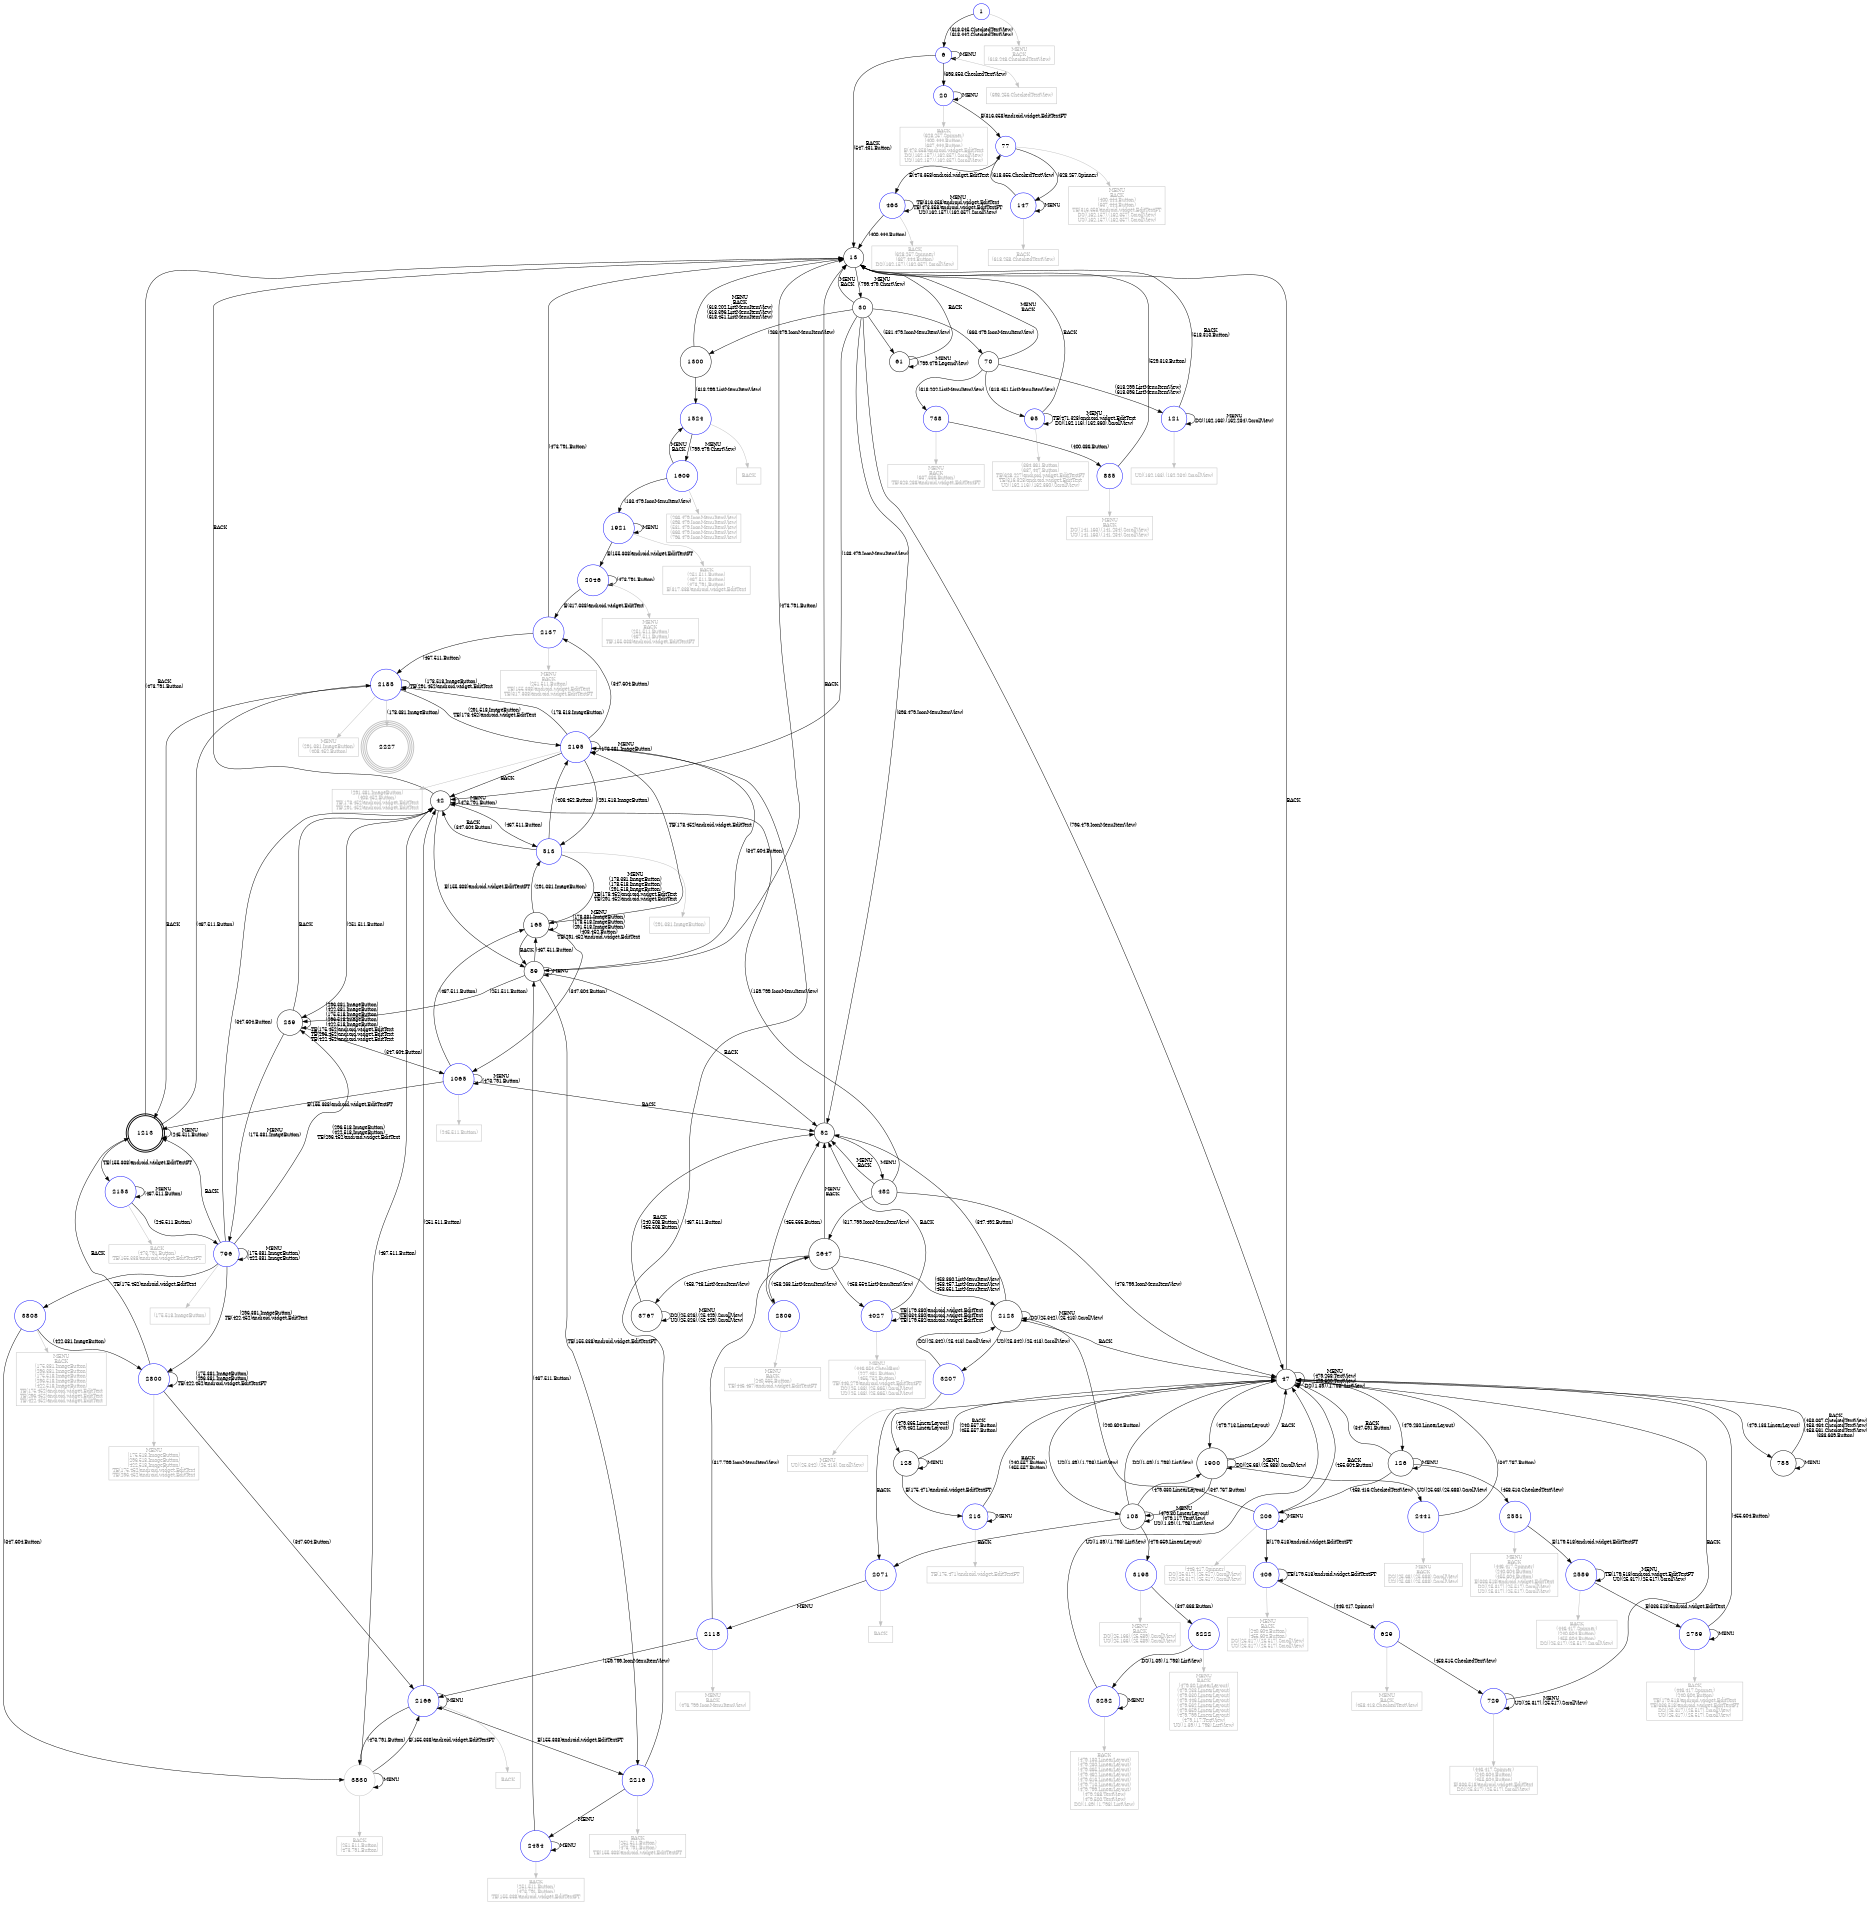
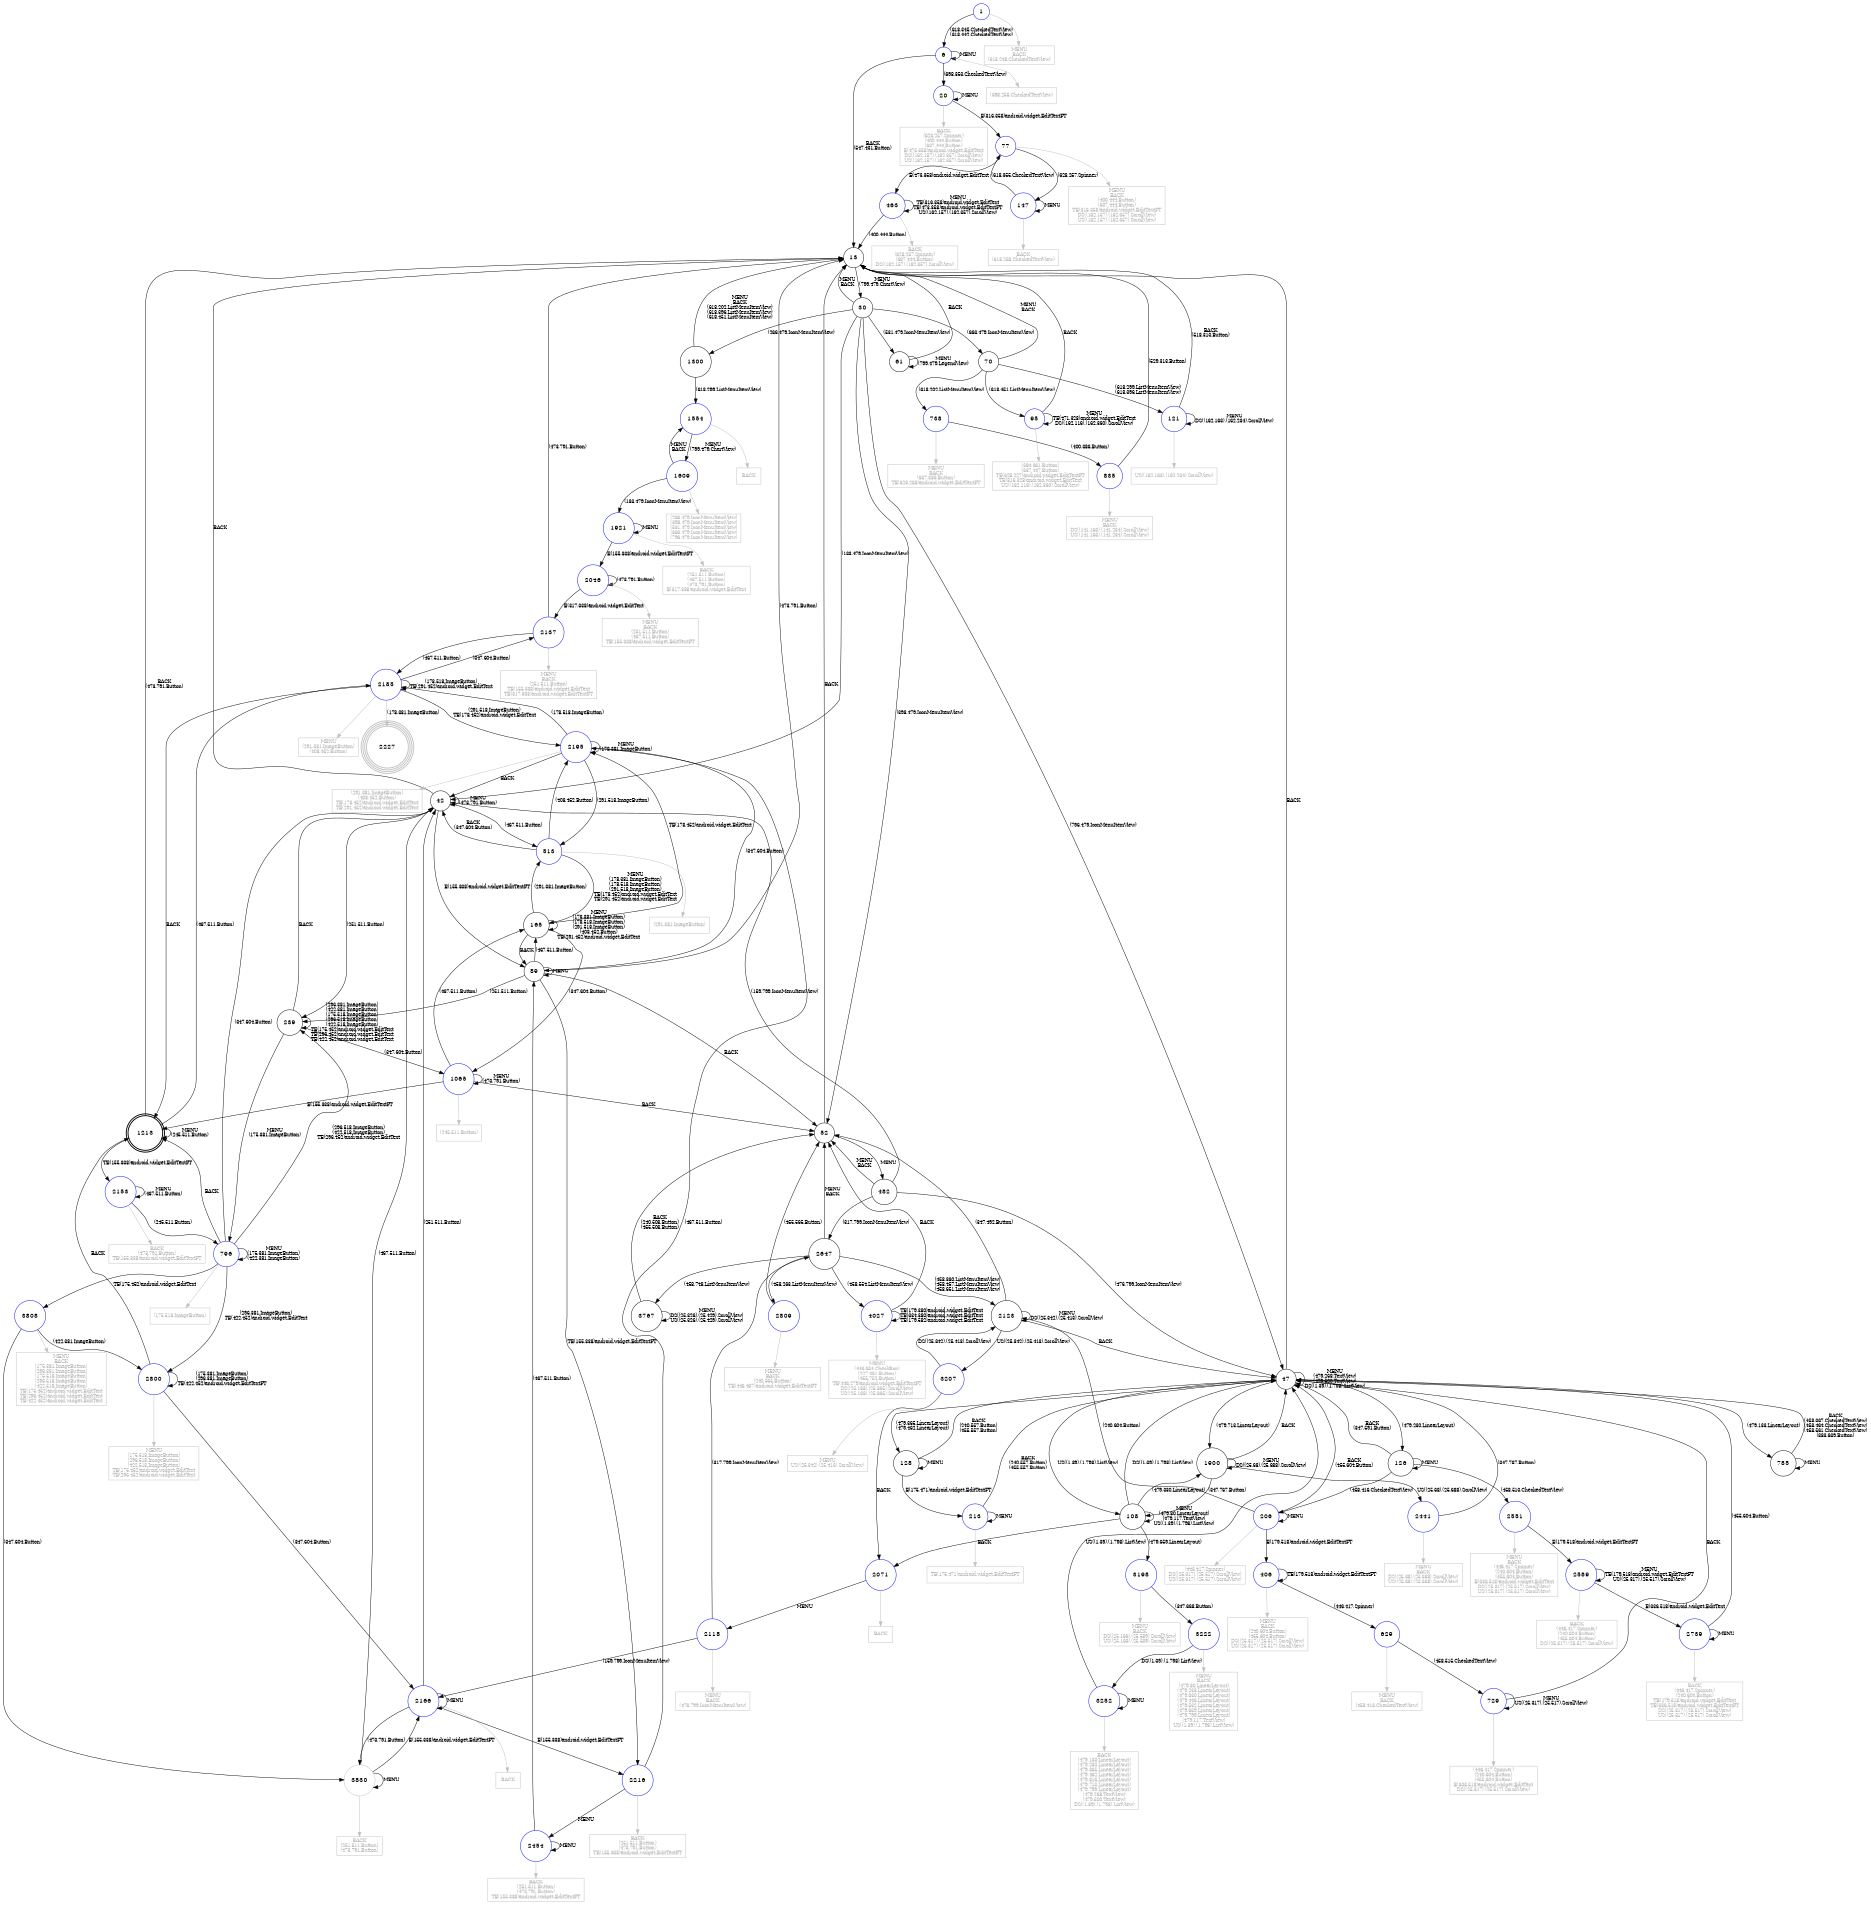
(696, 419) -> (696, 419)
(608, 684) -> (465, 659)
